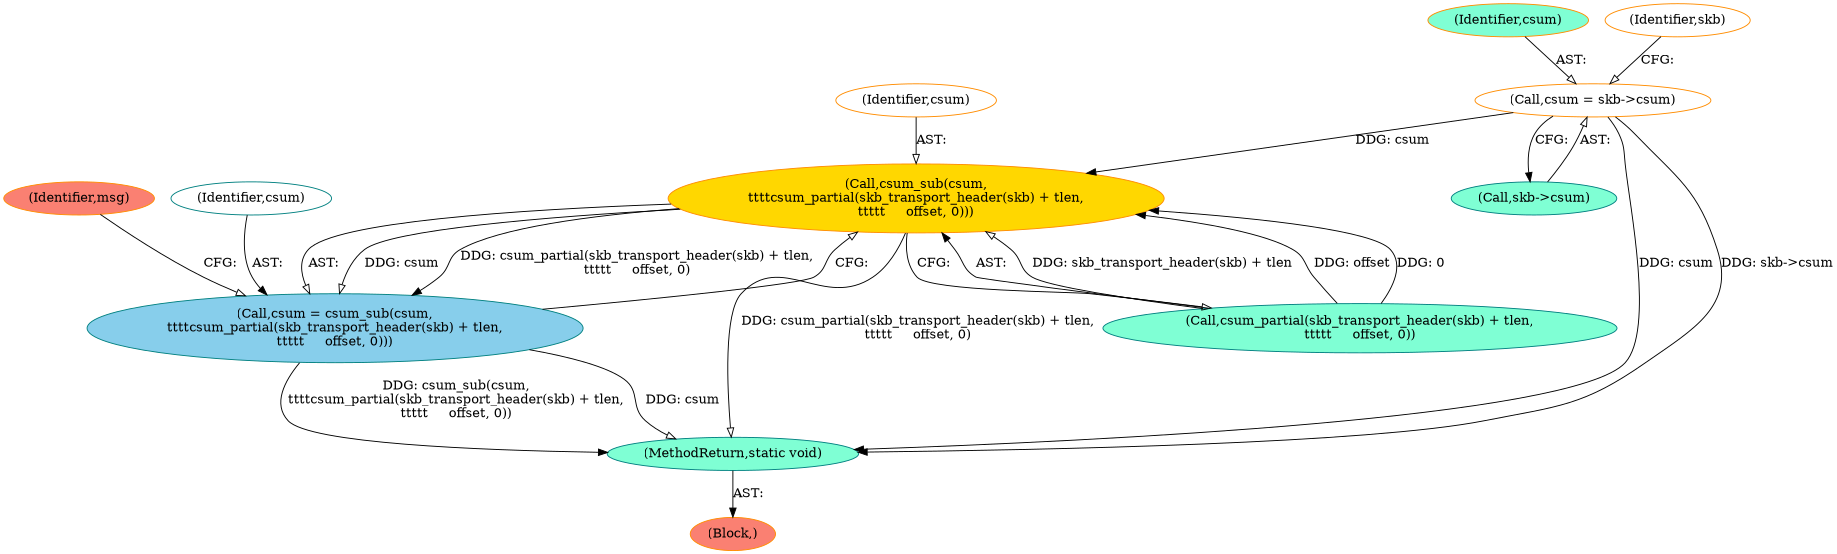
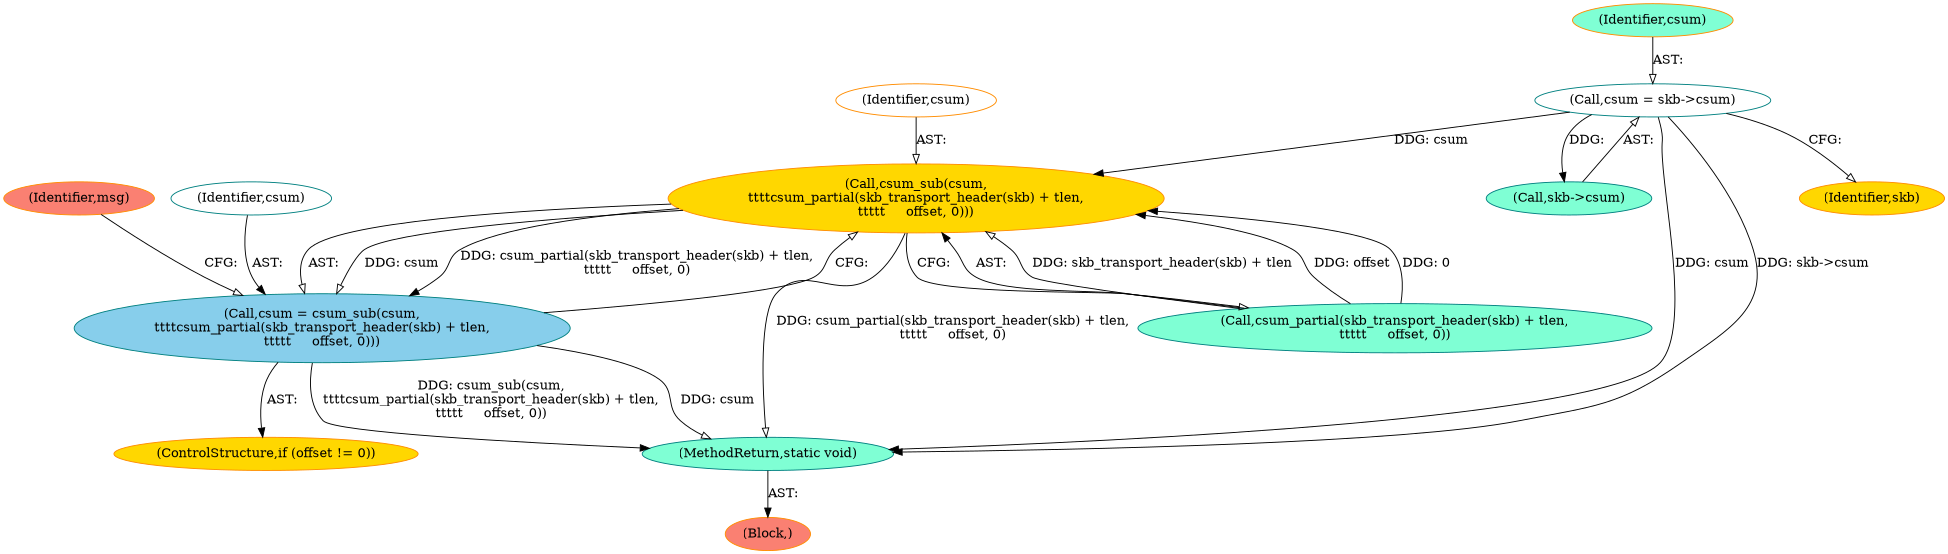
(1678, 20) -> (1872, 198)
(1639, 57) -> (1792, 136)
(1593, 100) -> (1653, 100)
(1554, 140) -> (1589, 140)
none -> (266, 454)
